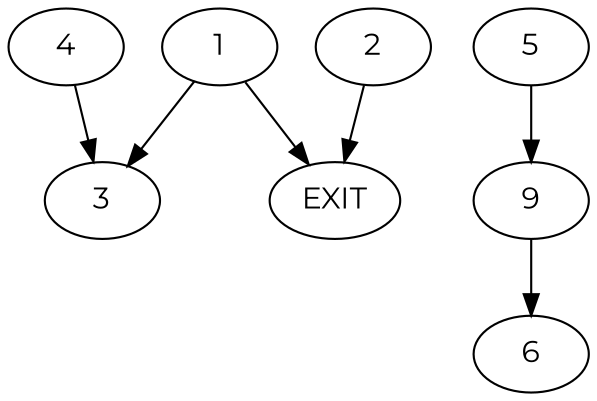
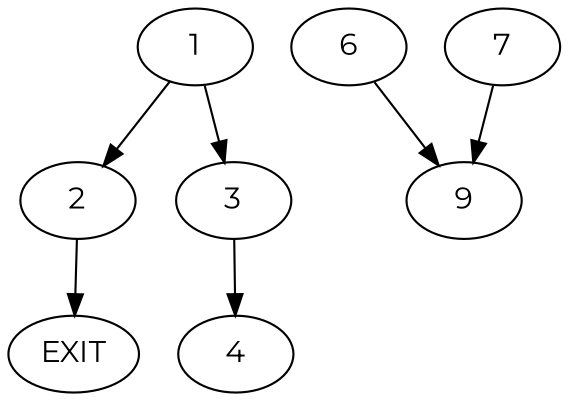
(531, 47) -> (503, 47)
(82, 113) -> (235, 267)
(270, 115) -> (143, 115)
(531, 267) -> (400, 115)
